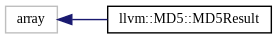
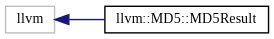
(31, 20) -> (30, 20)
